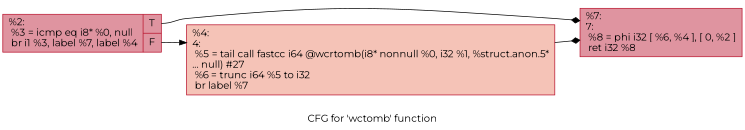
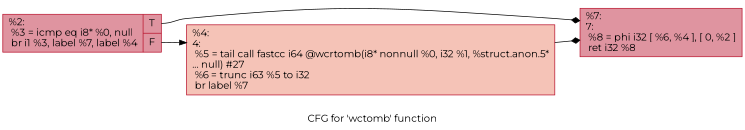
(251, 75) -> (251, 75)
